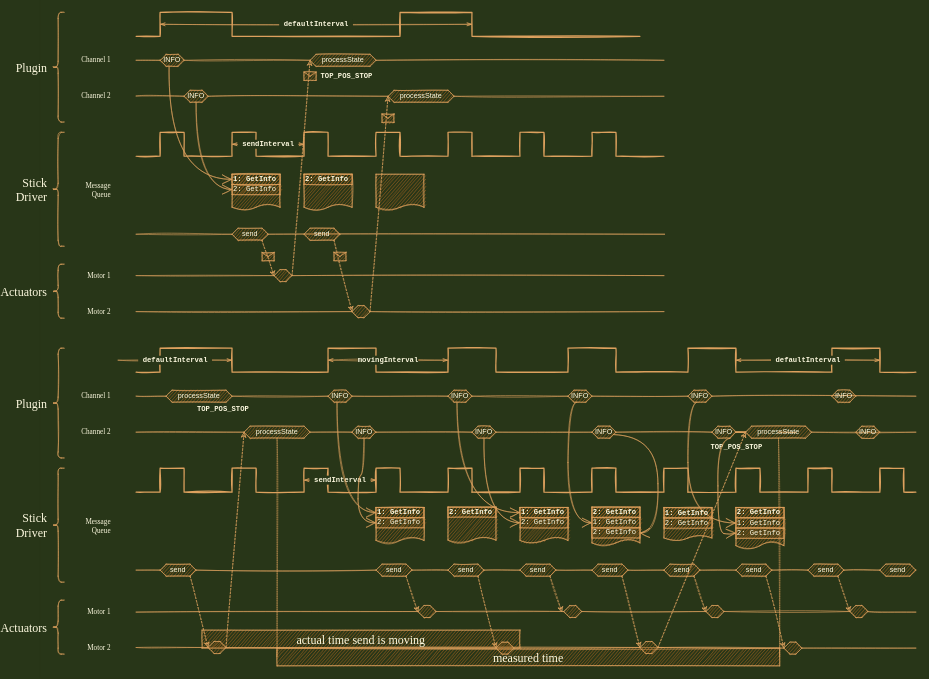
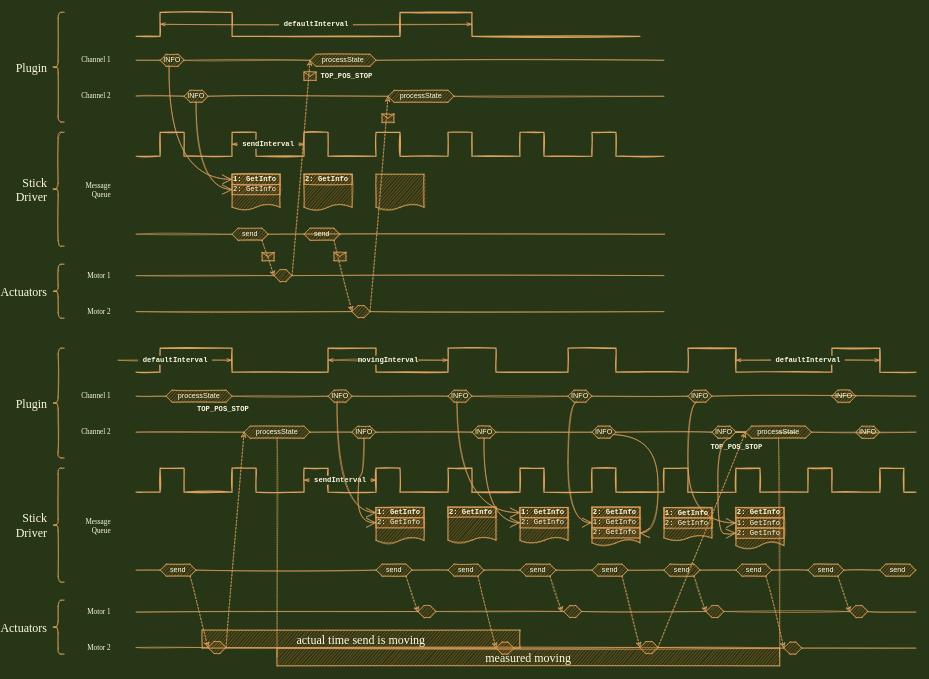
(528, 657) -> (528, 657)
